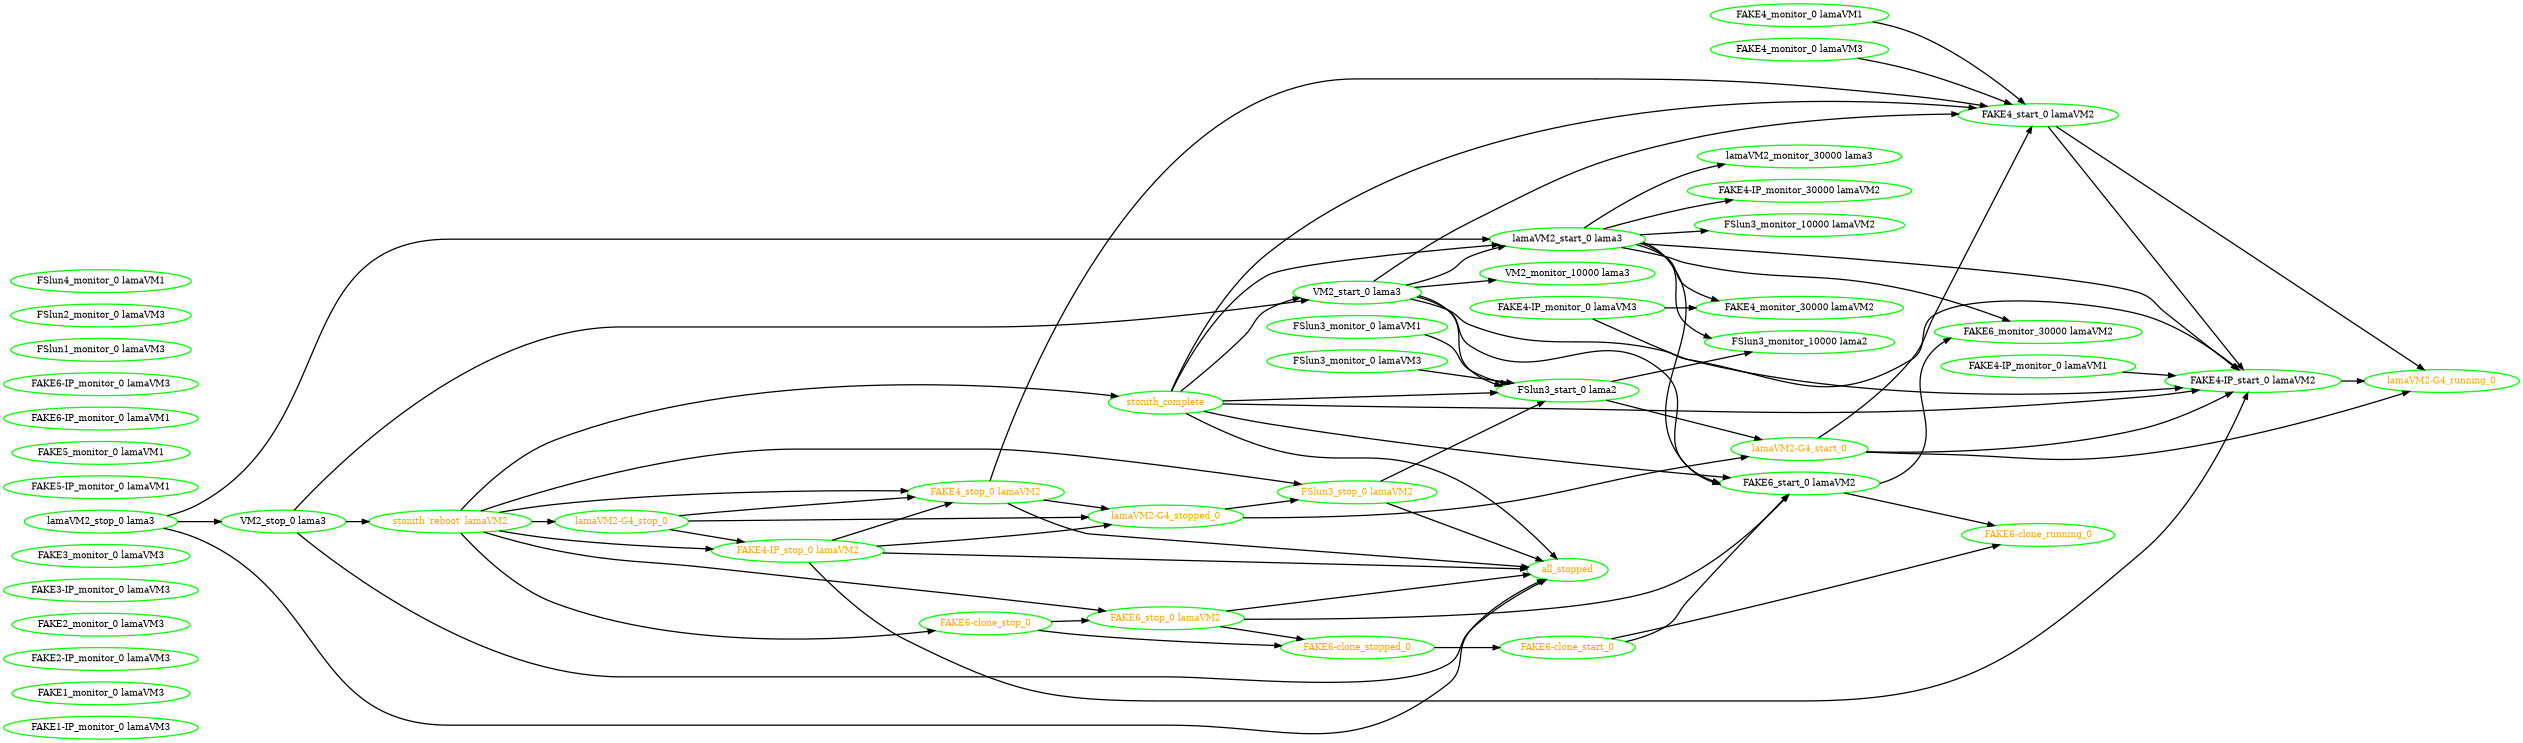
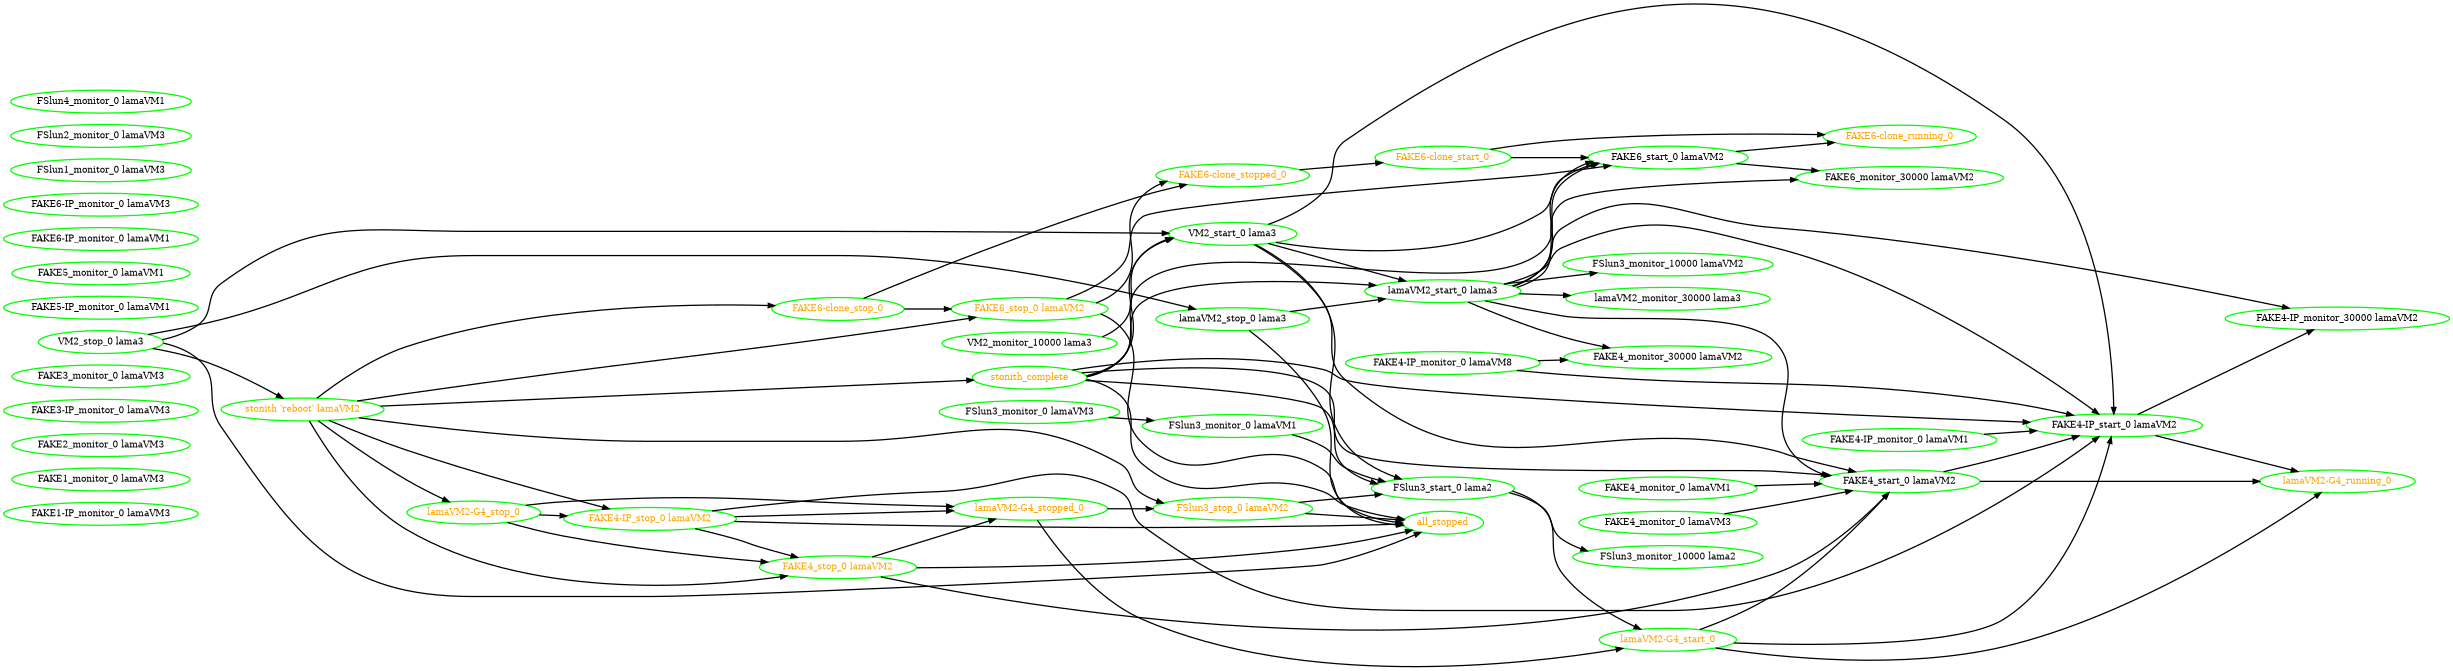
(1452, 284) -> (1131, 286)
(1676, 287) -> (1708, 321)
(1568, 308) -> (1443, 363)
none -> (2223, 373)
(1463, 376) -> (1125, 419)
(196, 522) -> (665, 256)
(101, 659) -> none
